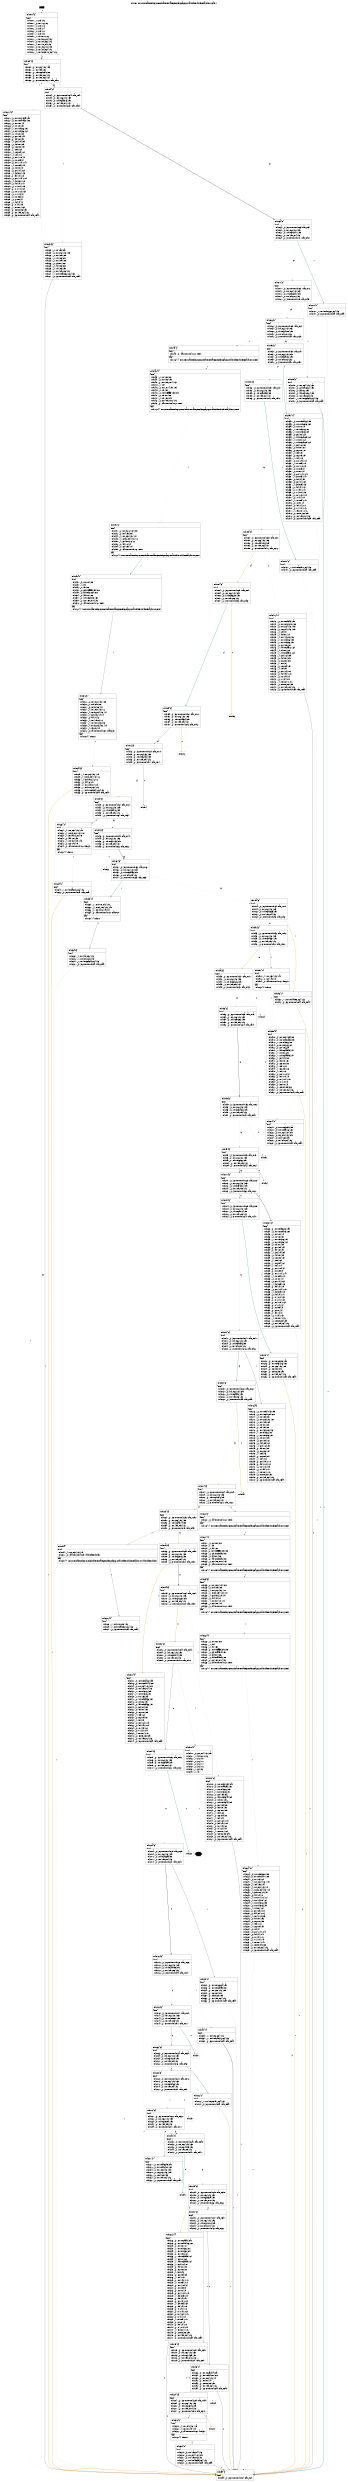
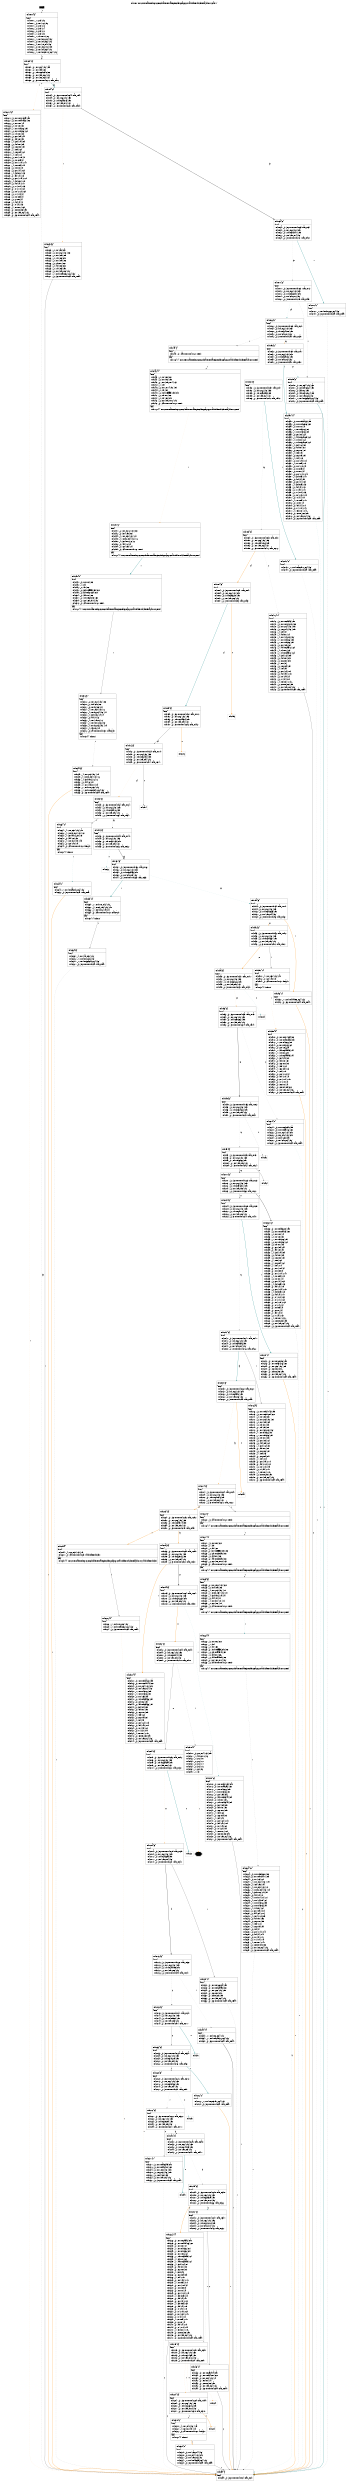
(274, 372) -> (294, 371)
